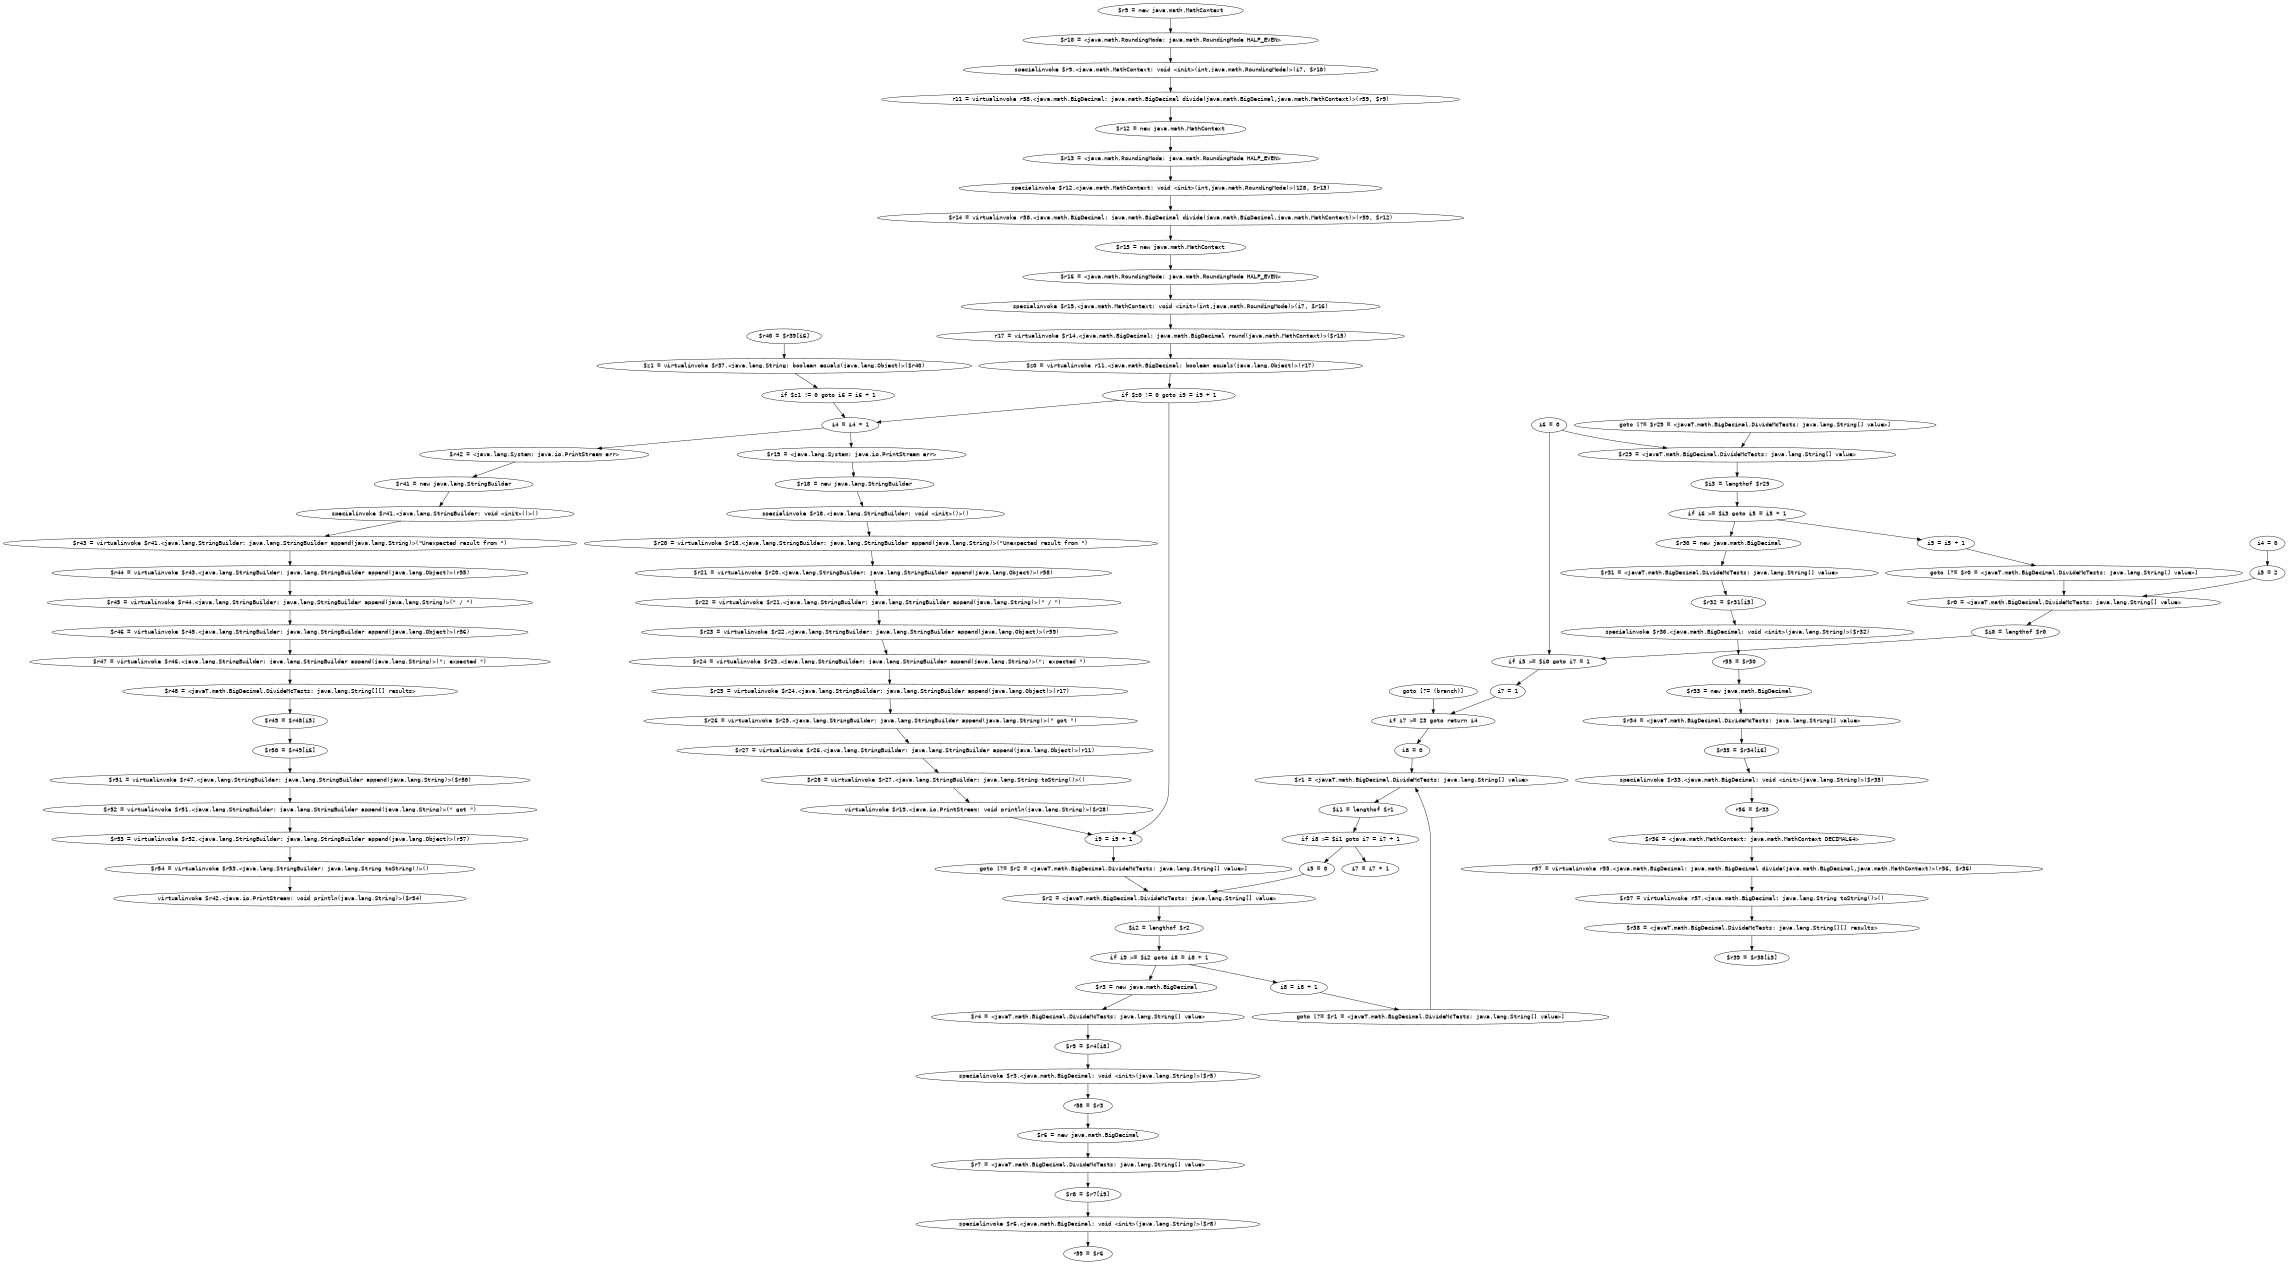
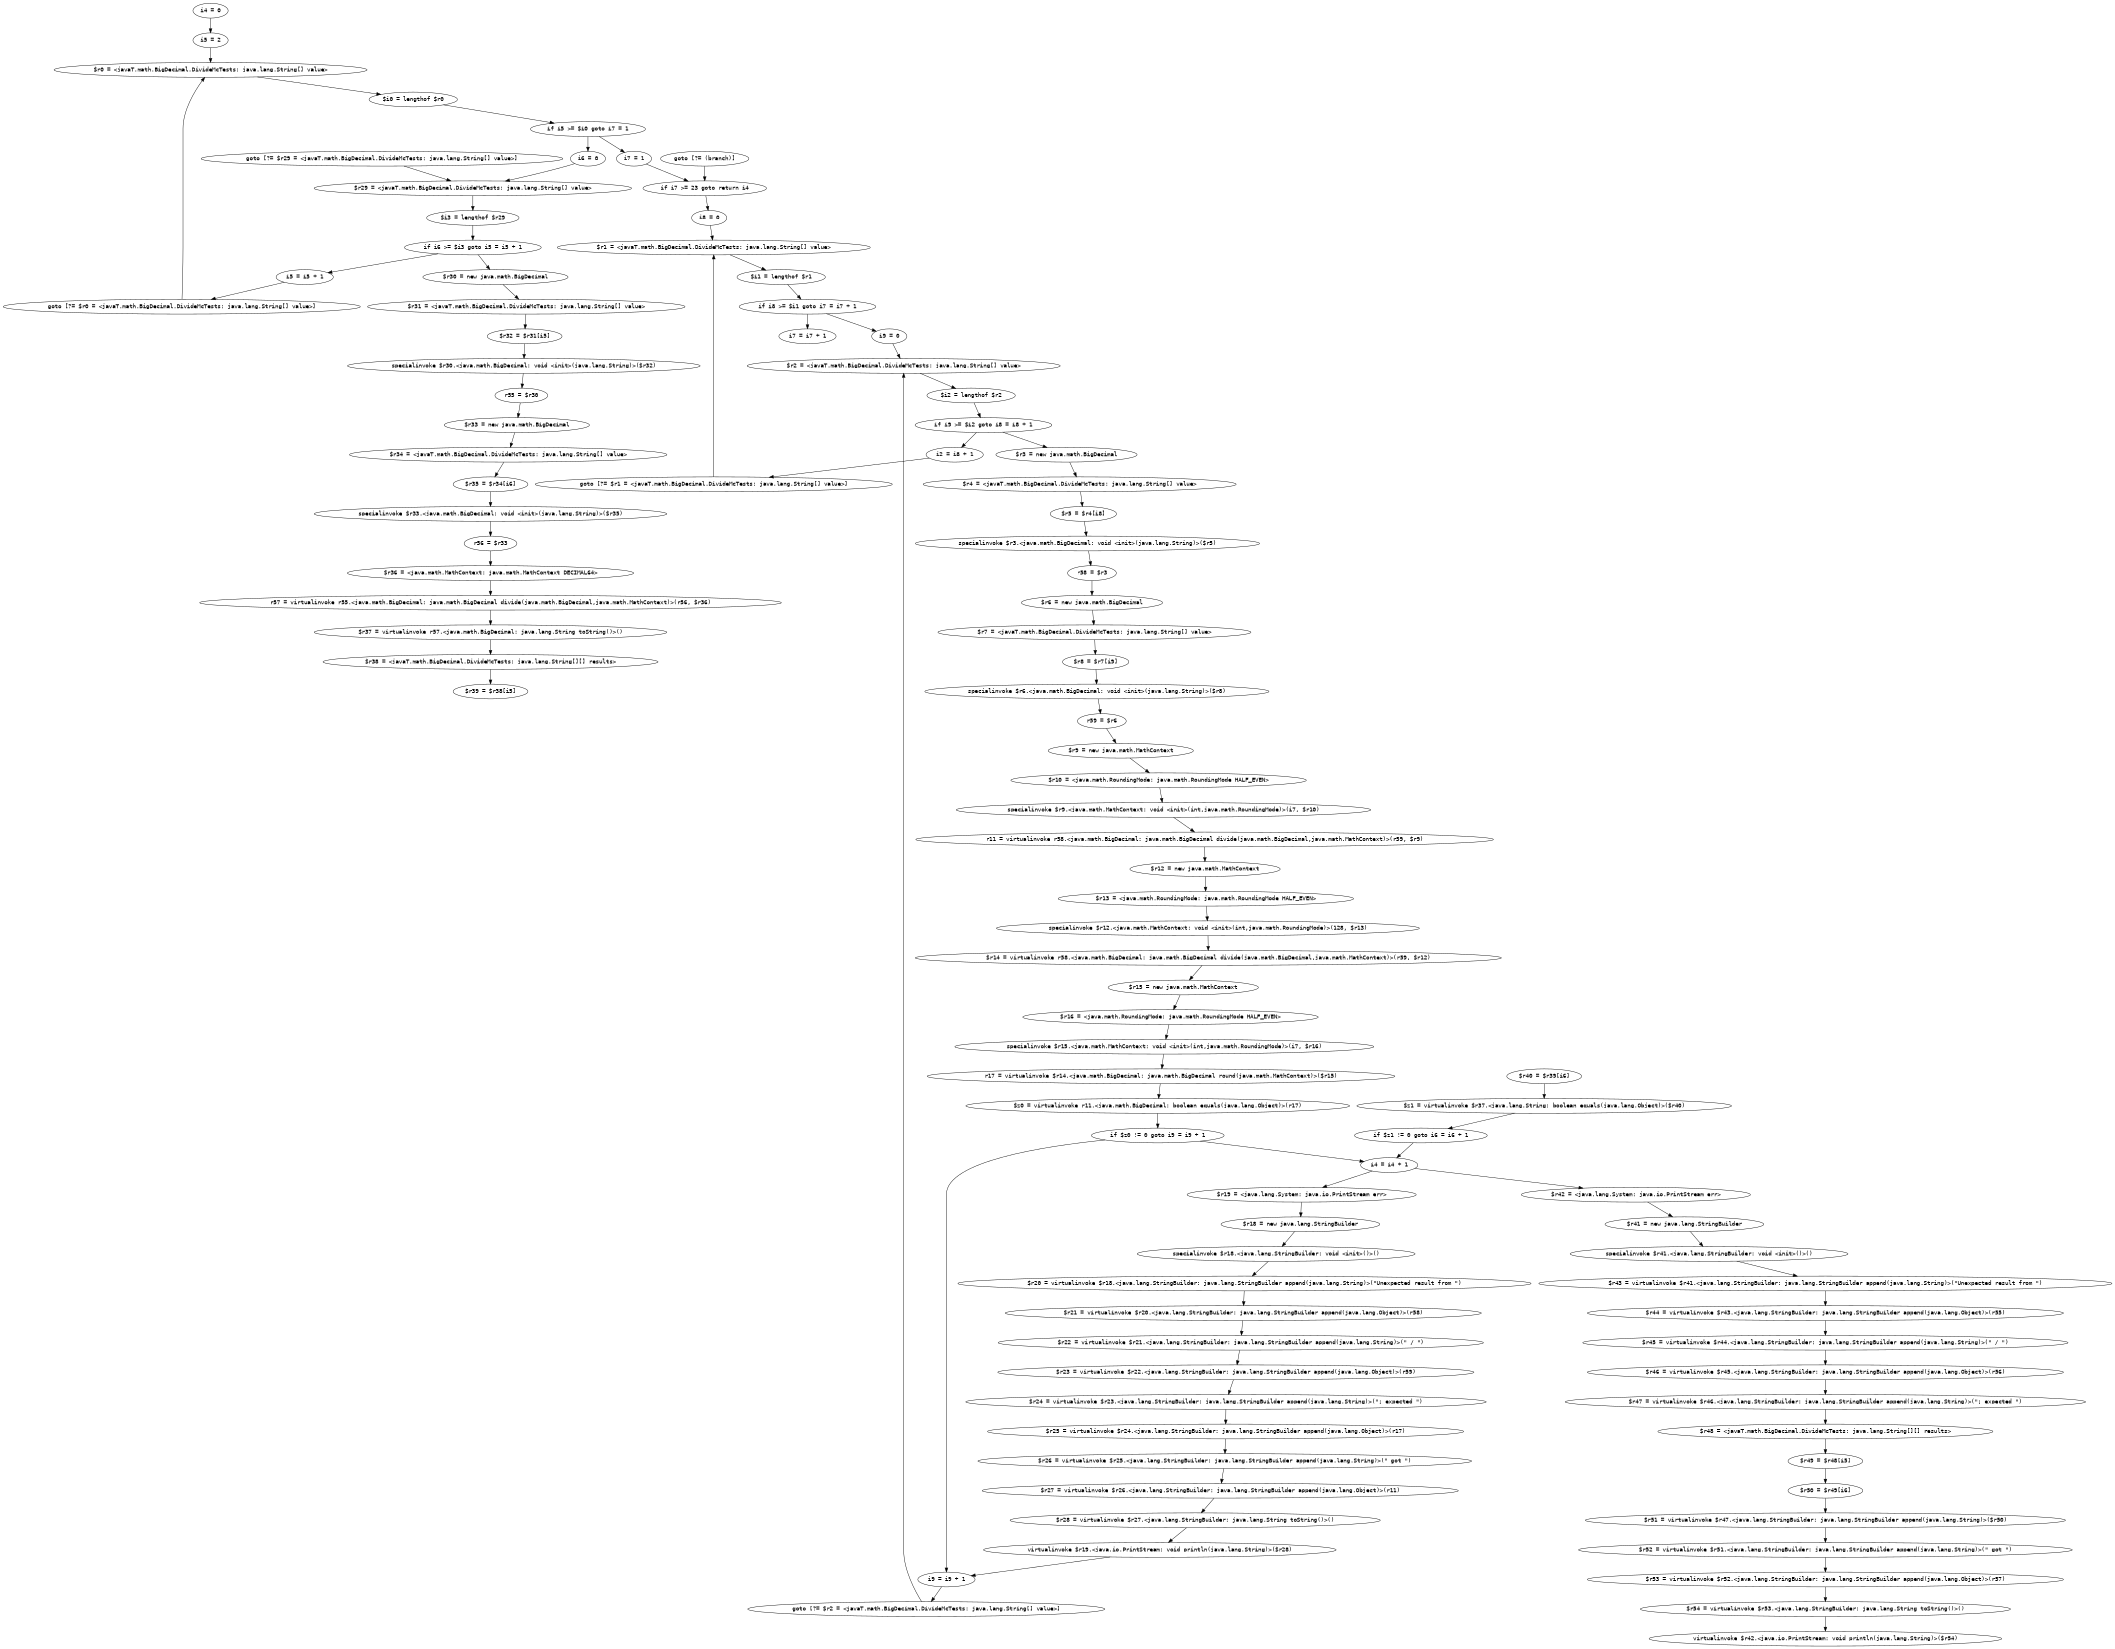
(1549, 541) -> (588, 142)
none -> (1110, 734)
(1299, 987) -> (955, 455)
